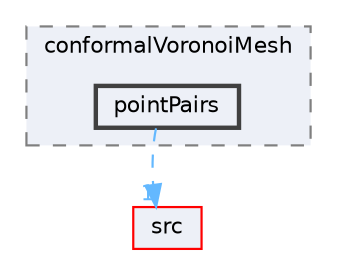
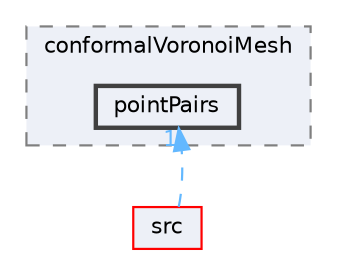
(153, 159) -> (182, 179)
